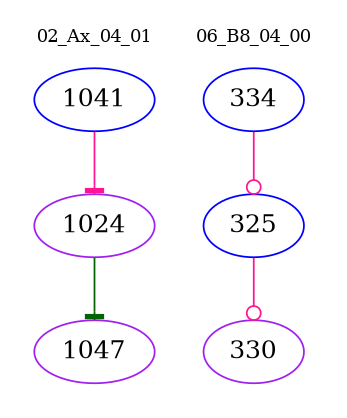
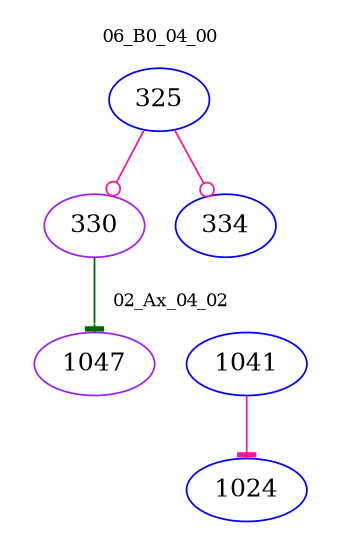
(94, 38) -> (171, 302)
(254, 38) -> (160, 38)
(254, 156) -> (189, 156)
(94, 226) -> (247, 490)
(94, 285) -> (94, 297)
